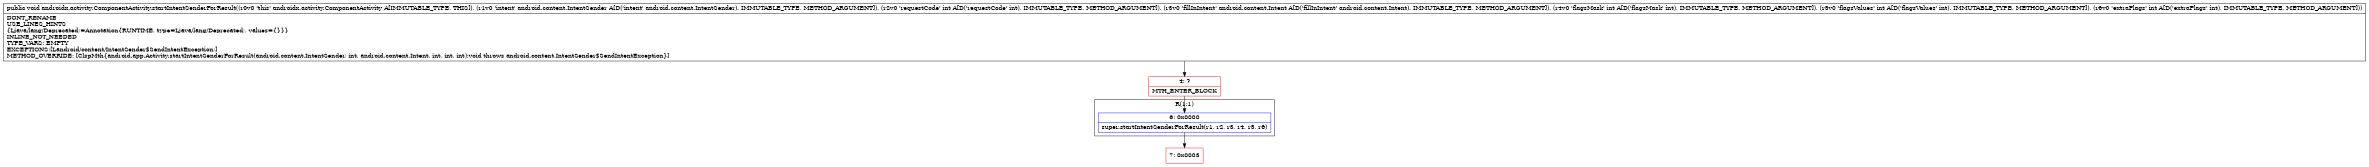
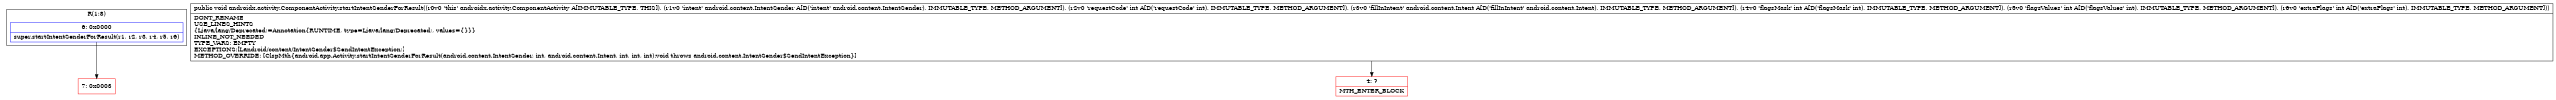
(1185, 102) -> none
(1185, 104) -> (97, 14)
